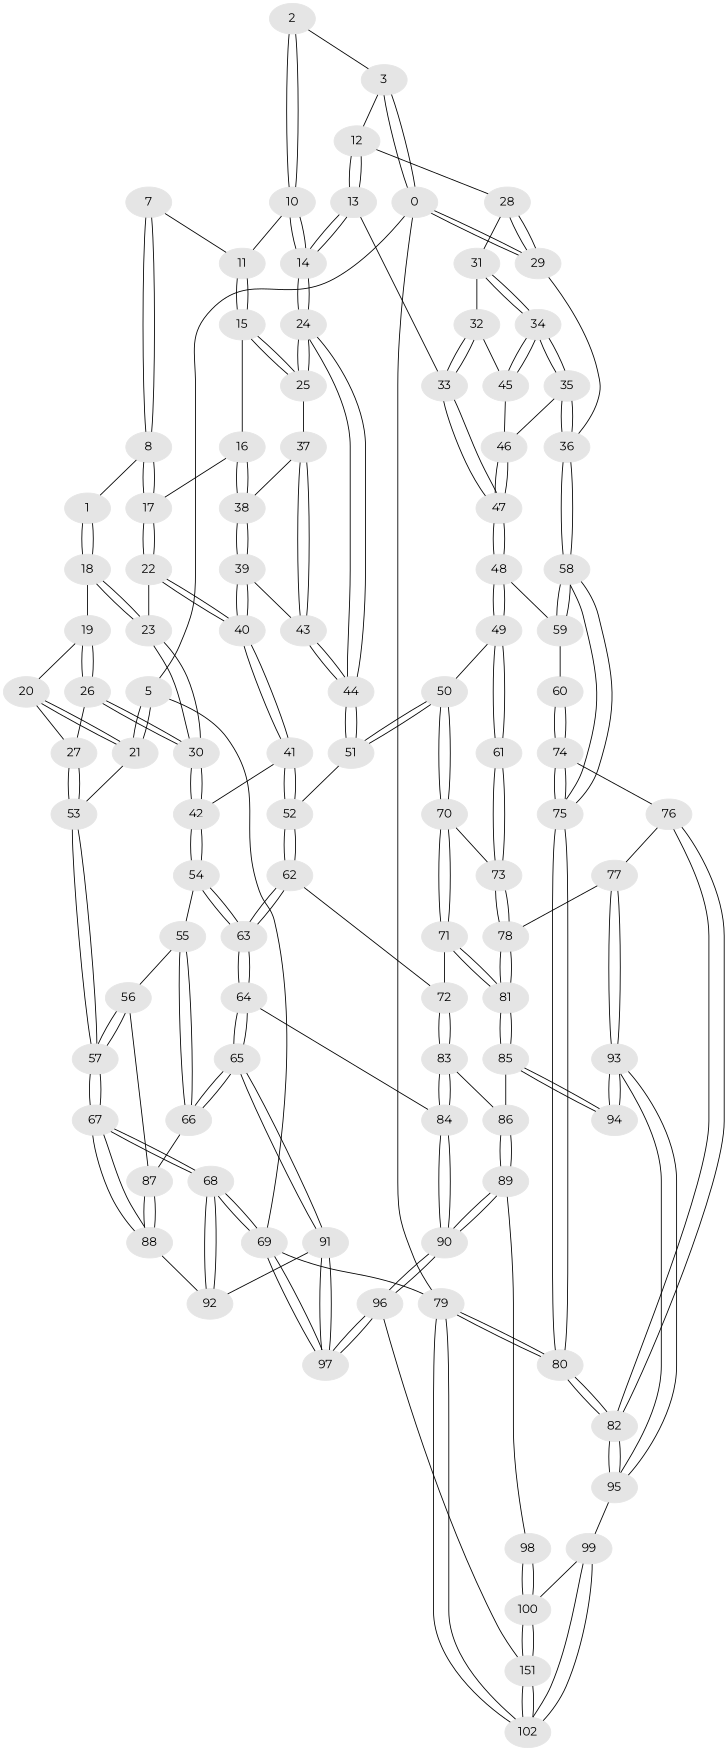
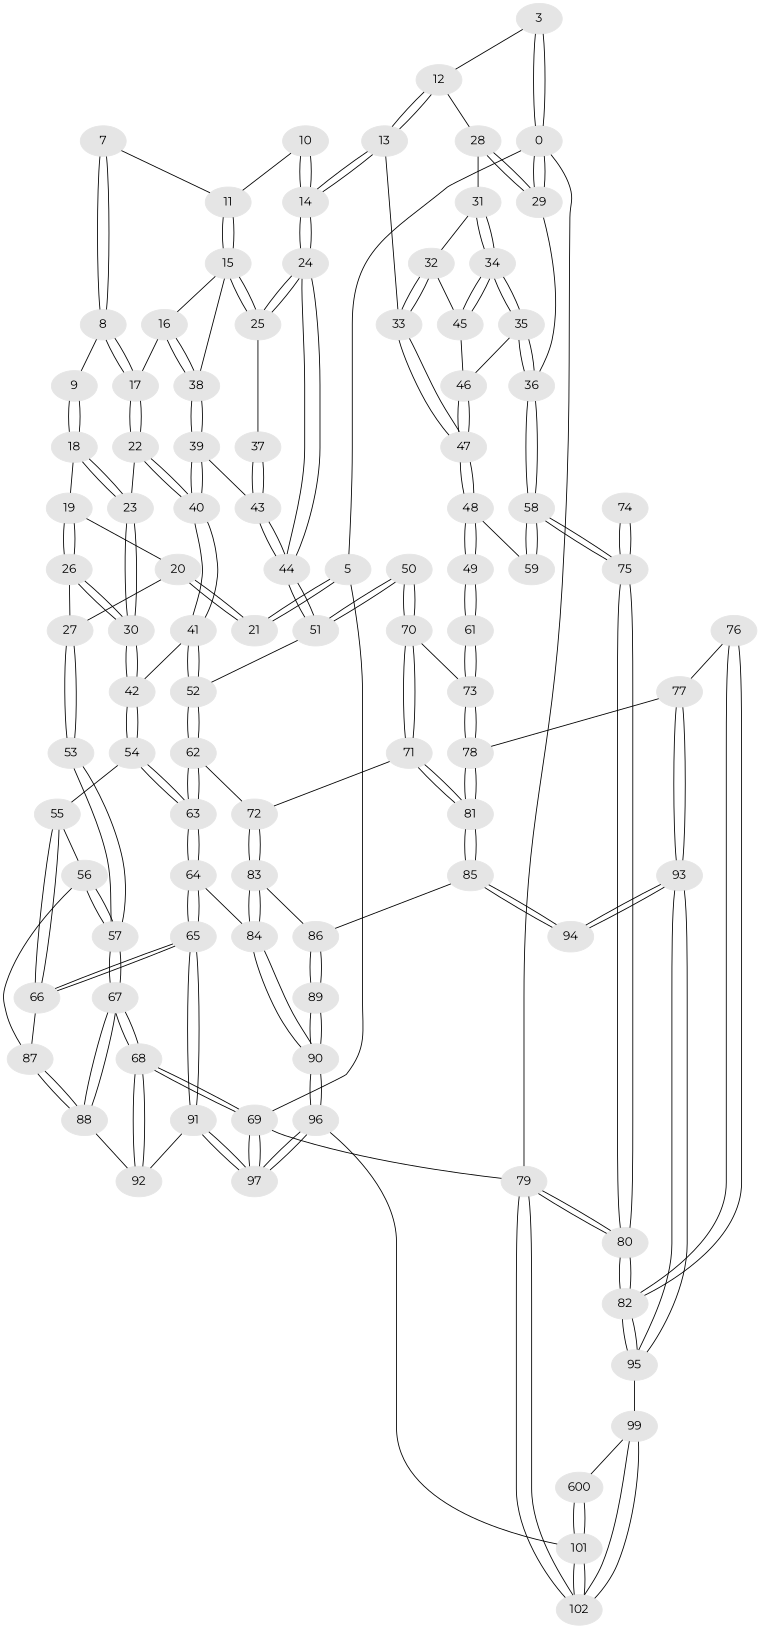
(292, 19) -> none
(273, 478) -> (212, 325)
(88, 508) -> (74, 386)
(472, 661) -> none
(560, 692) -> none
(105, 784) -> none
(615, 784) -> none
(528, 1549) -> none
(528, 1610) -> (579, 1488)
(528, 1671) -> (579, 1549)
